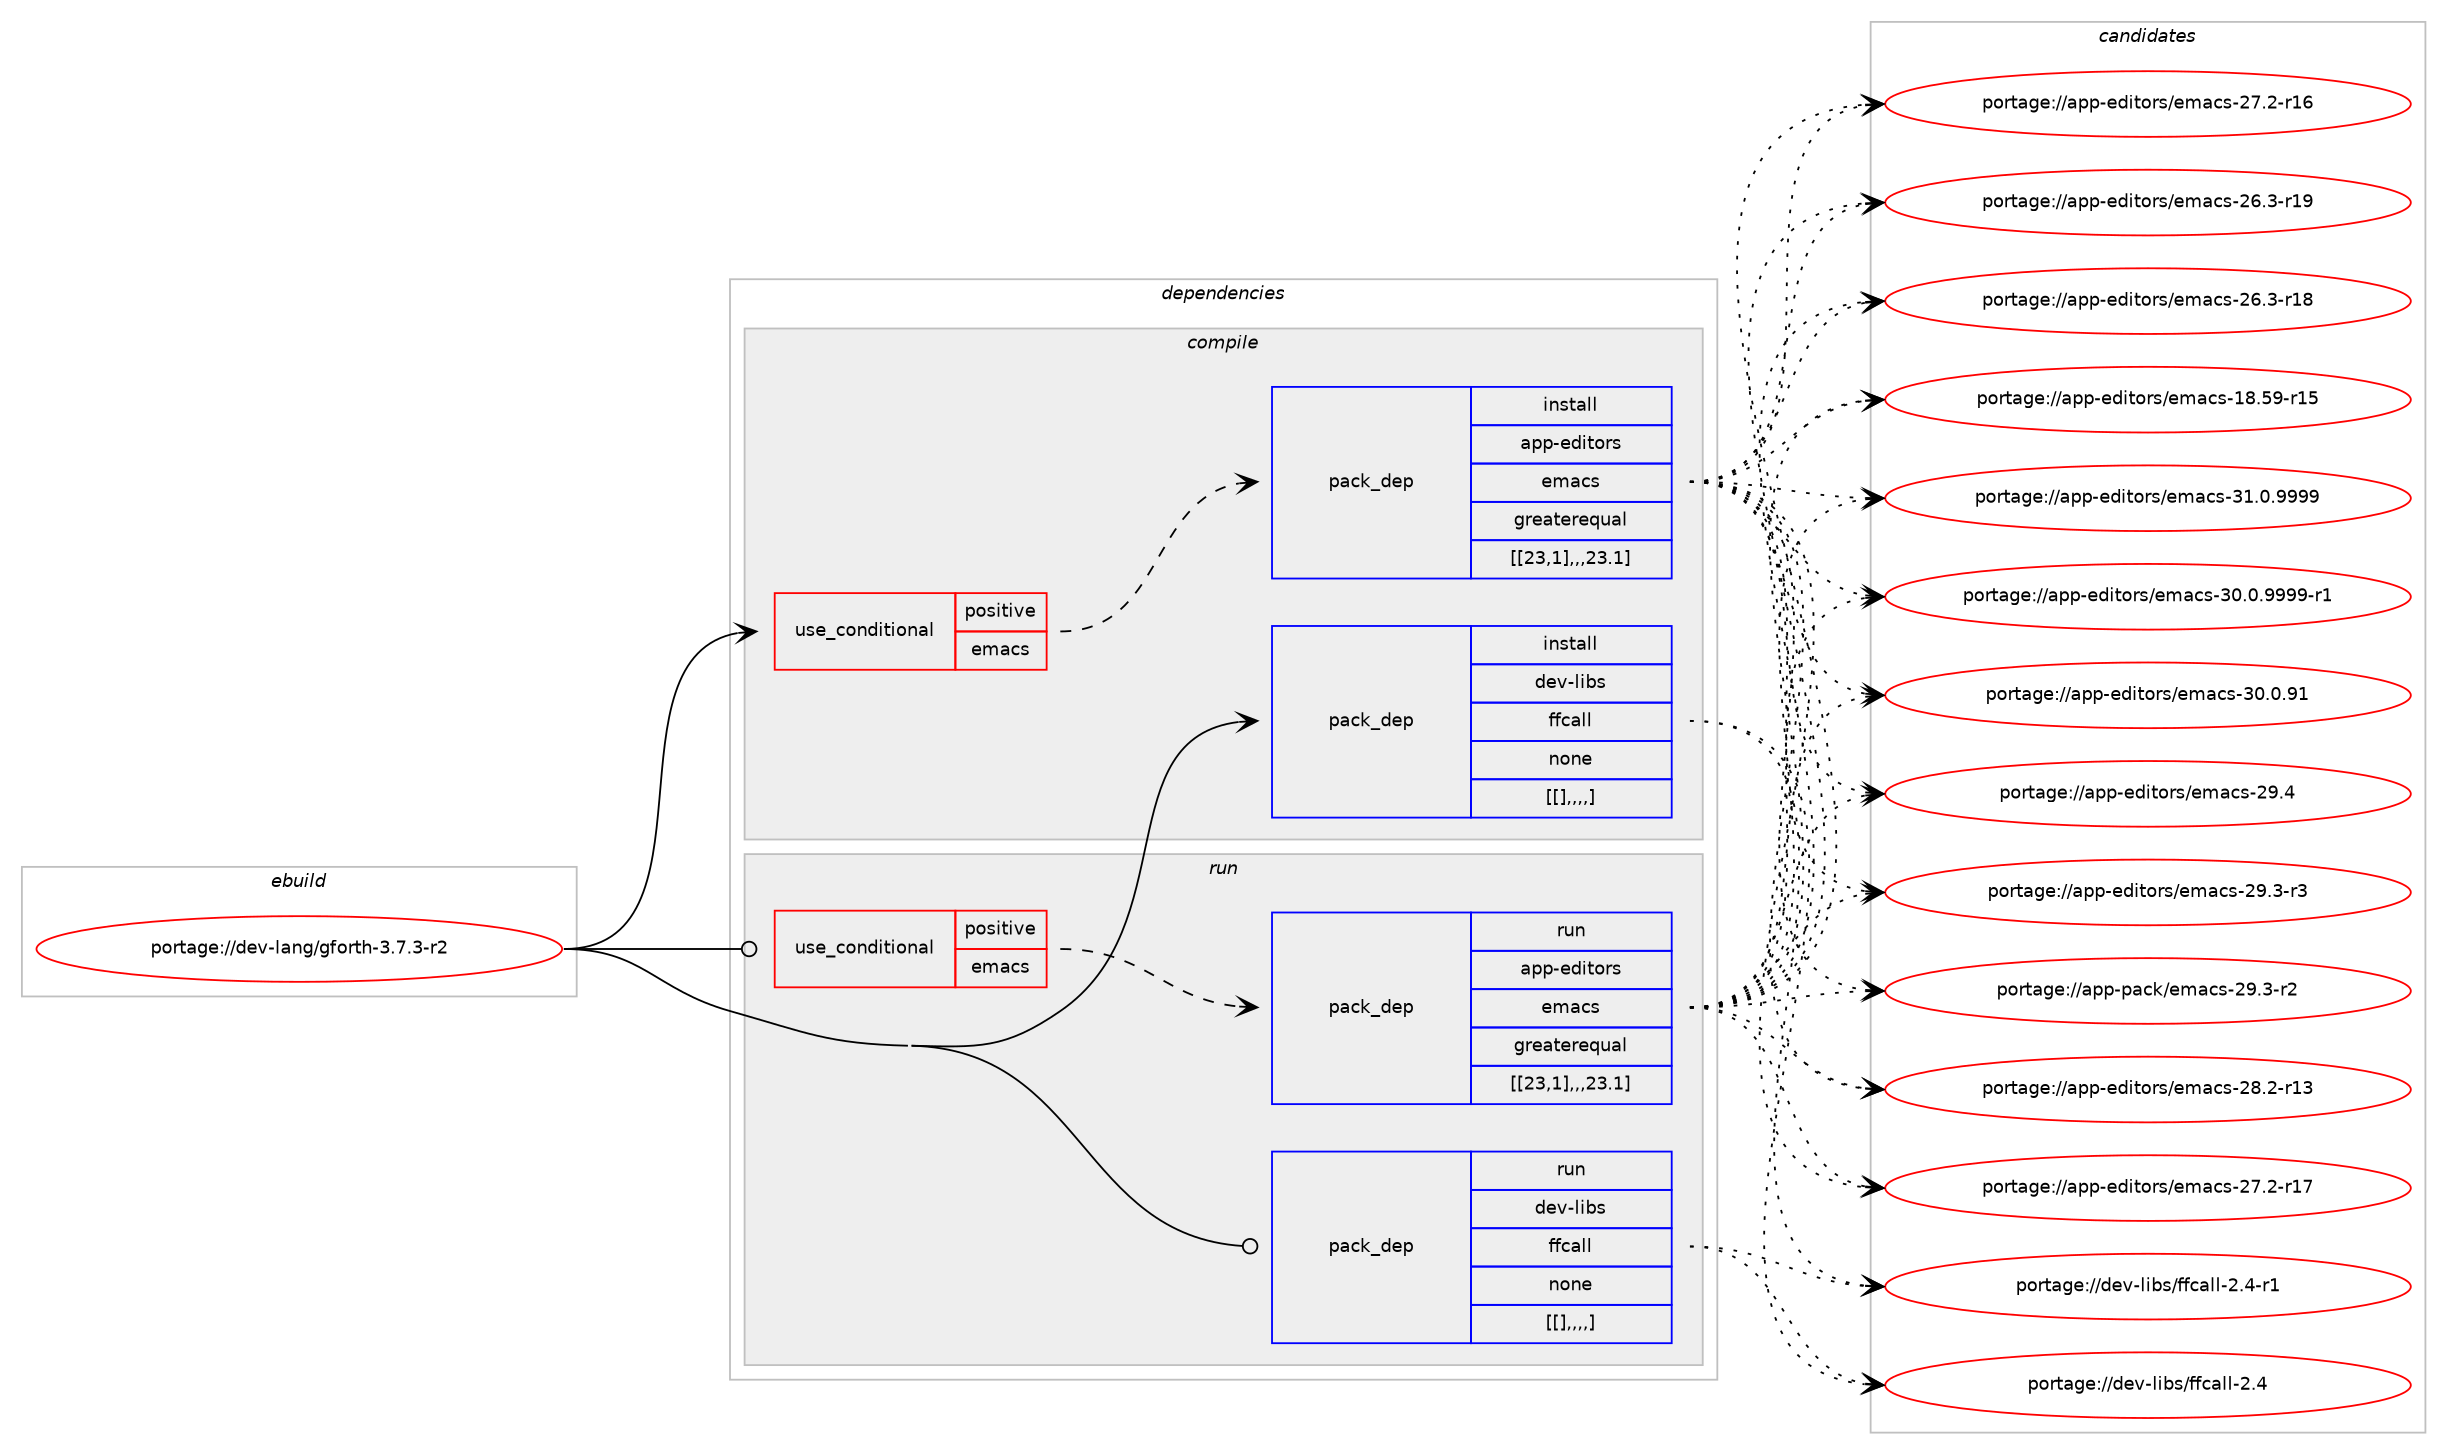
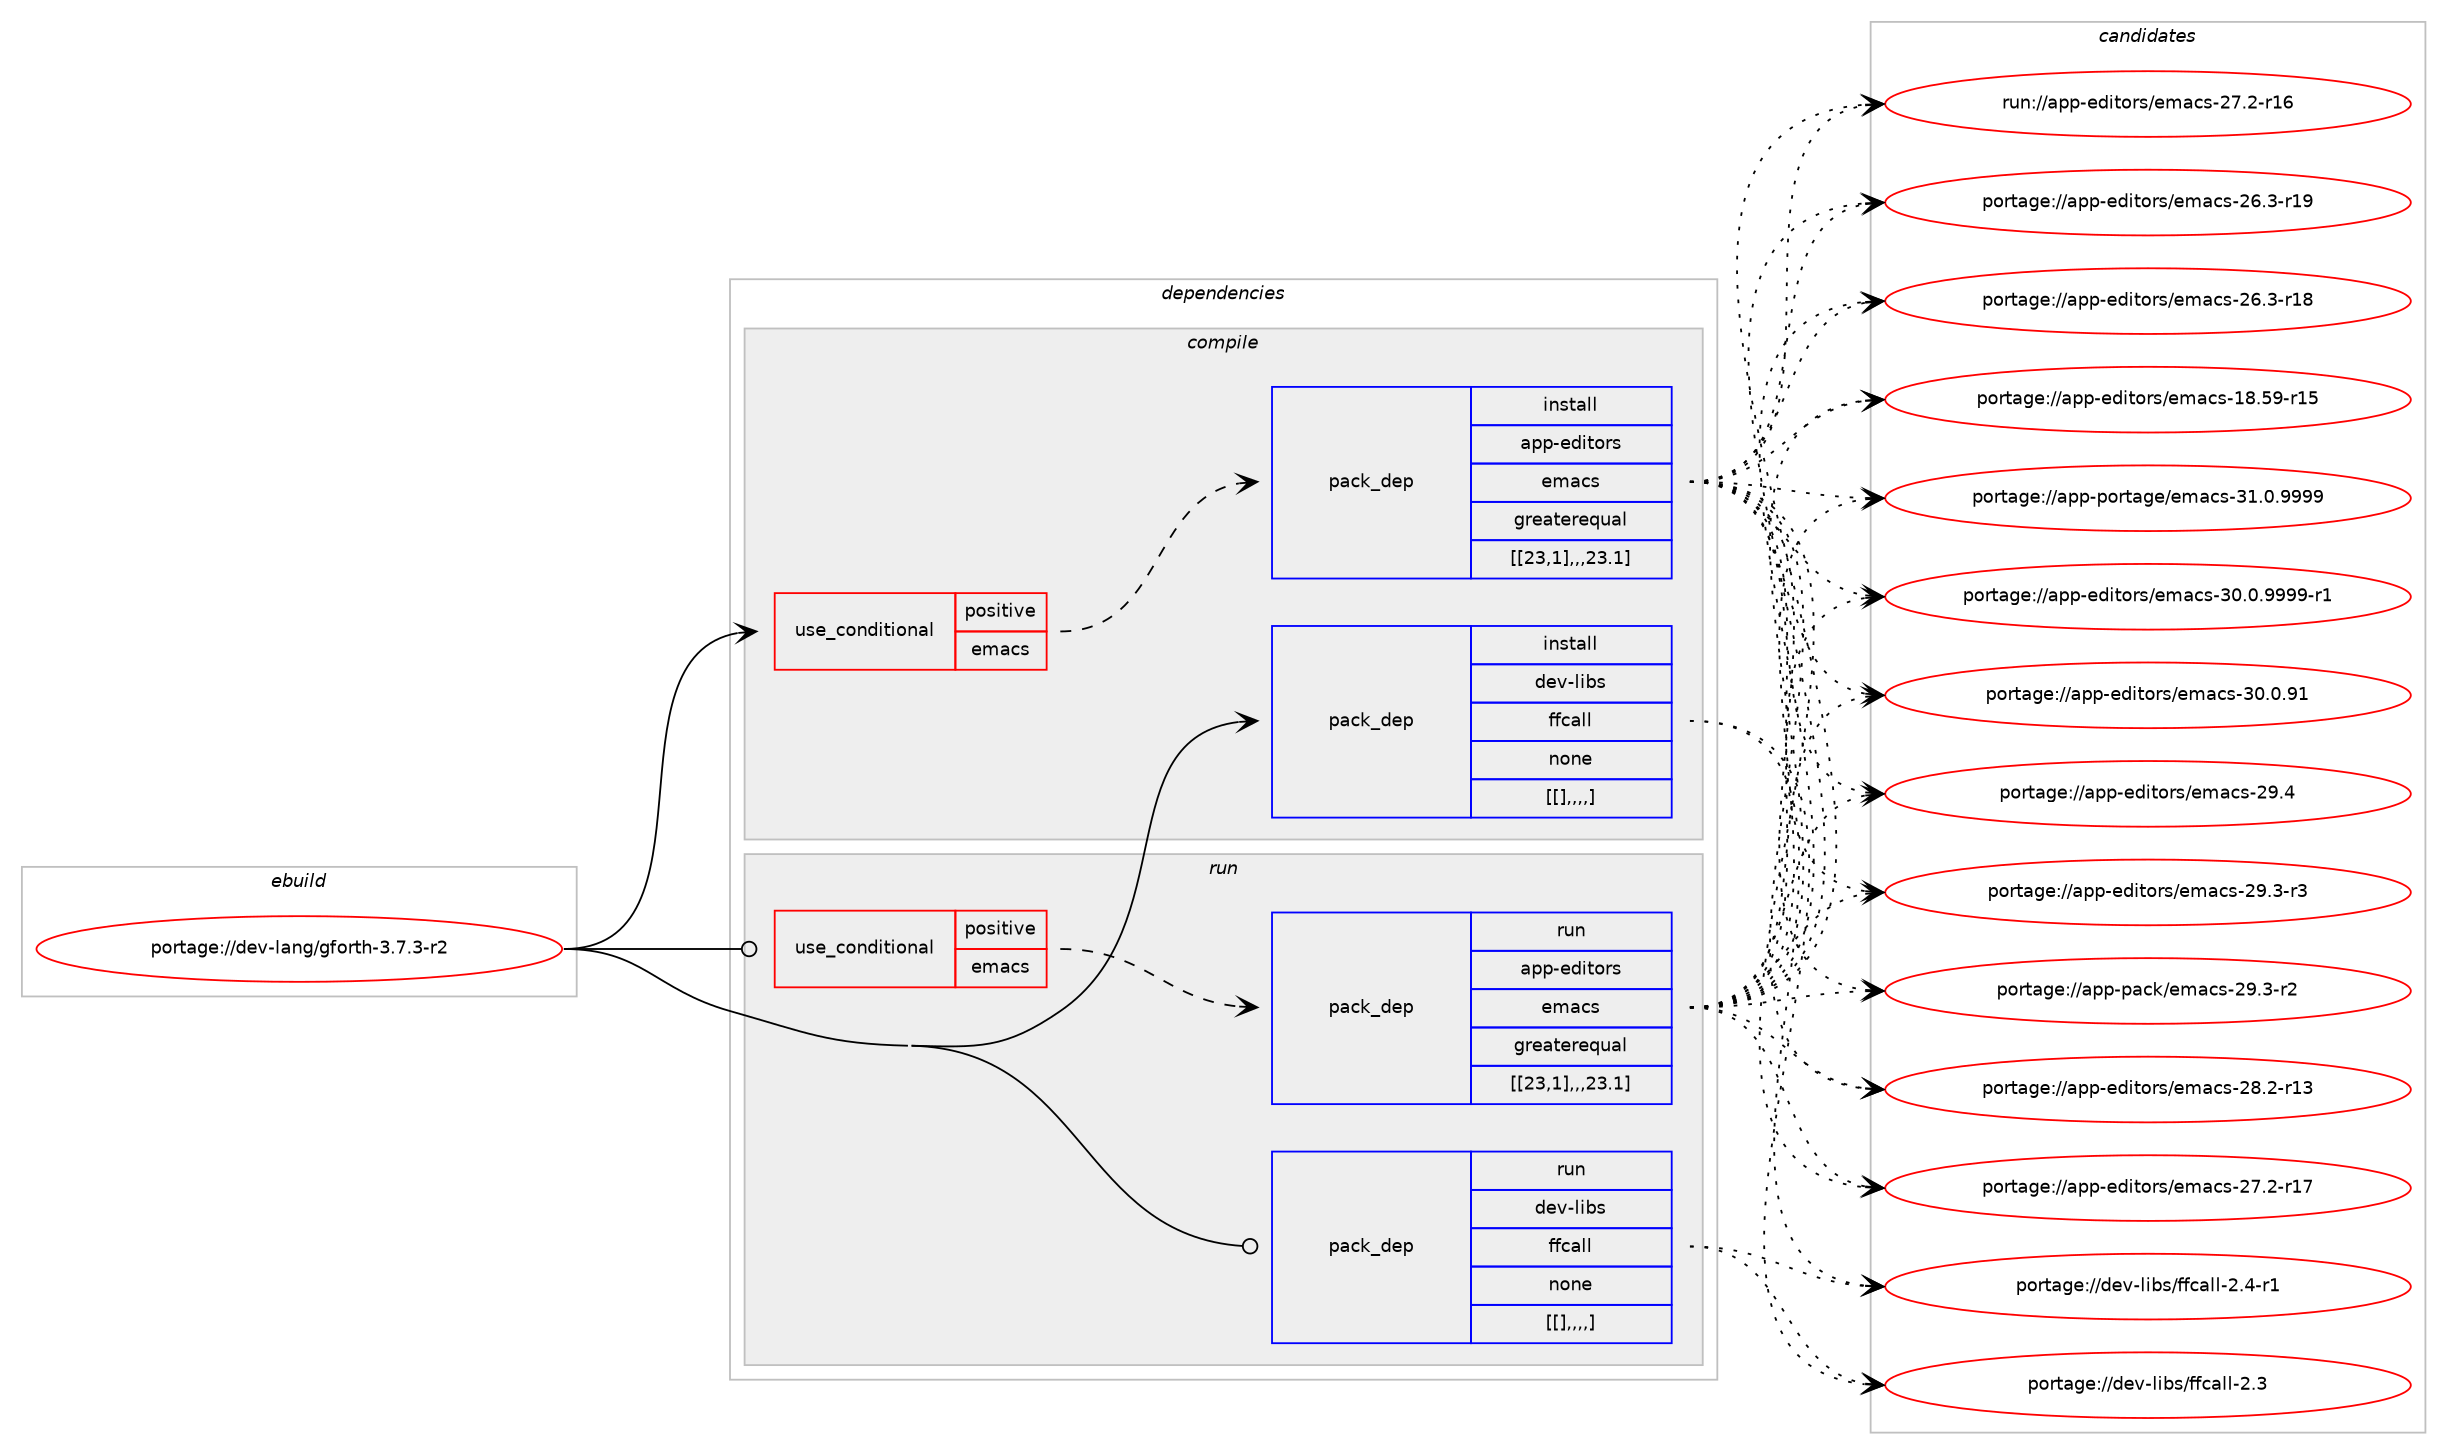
(2148, 104) -> (2148, 104)
(2148, 498) -> (2148, 498)
(2148, 1385) -> (2148, 1385)
